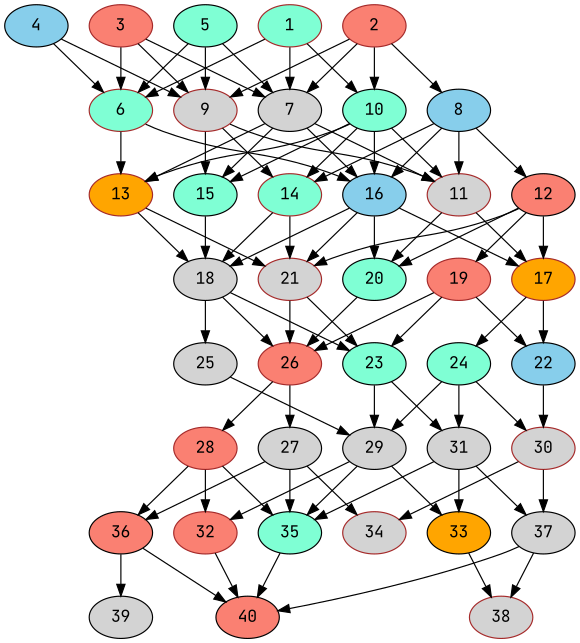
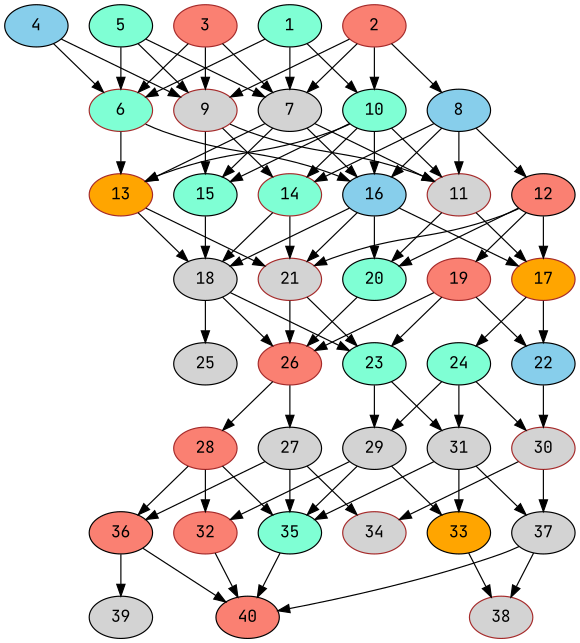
(290, 26) -> (290, 26)
(282, 402) -> none
